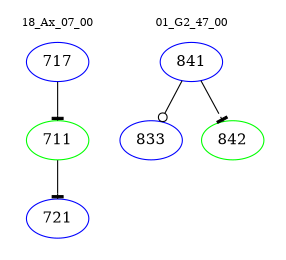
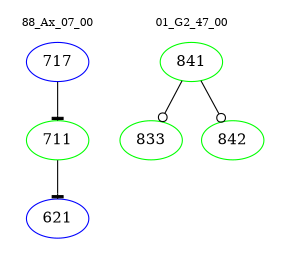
(58, 23) -> (58, 23)
(191, 62) -> (191, 62)
(210, 97) -> (210, 97)
(151, 140) -> (151, 140)
(58, 219) -> (58, 219)
